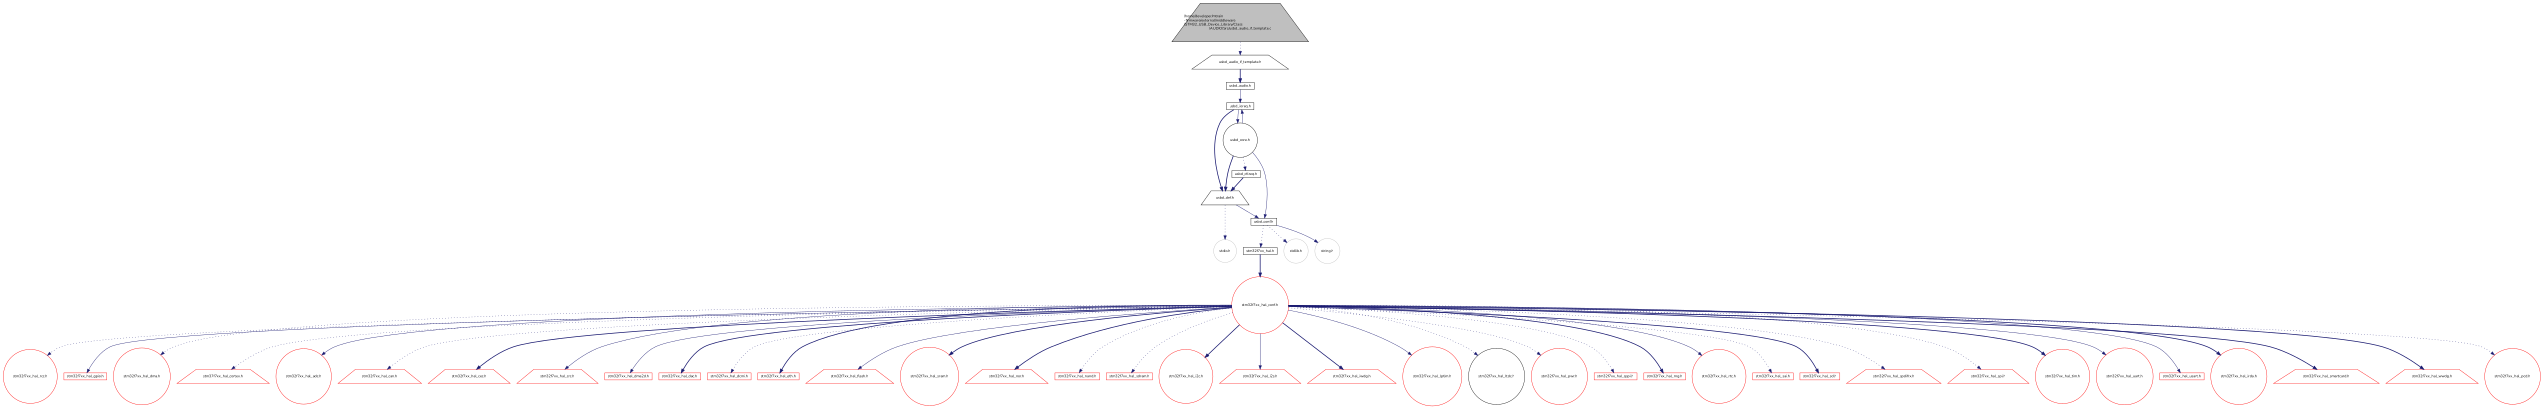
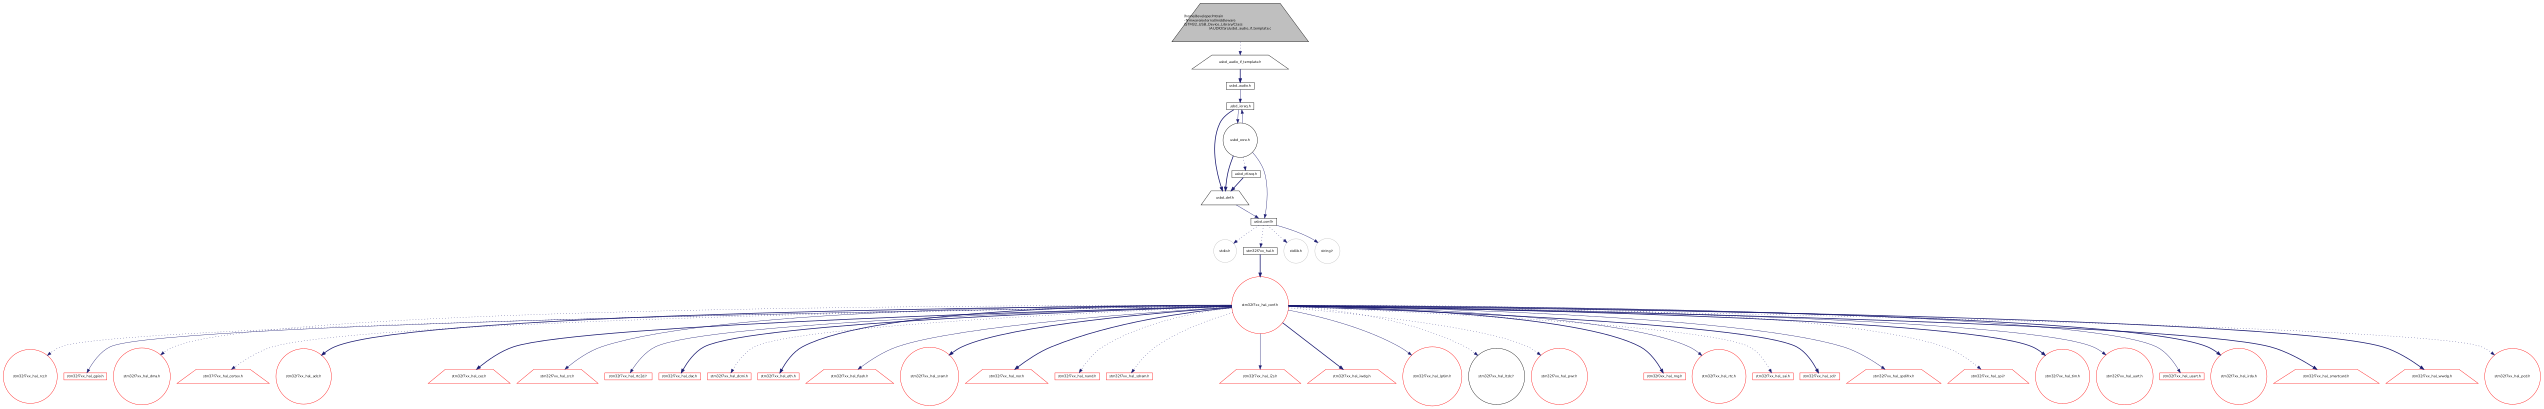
(1225, 220) -> (1248, 233)
(776, 313) -> (776, 313)
(1589, 316) -> (1589, 316)
(380, 376) -> none
(628, 376) -> (628, 376)
(1186, 376) -> none
(1616, 376) -> none
(1665, 376) -> (1665, 376)
